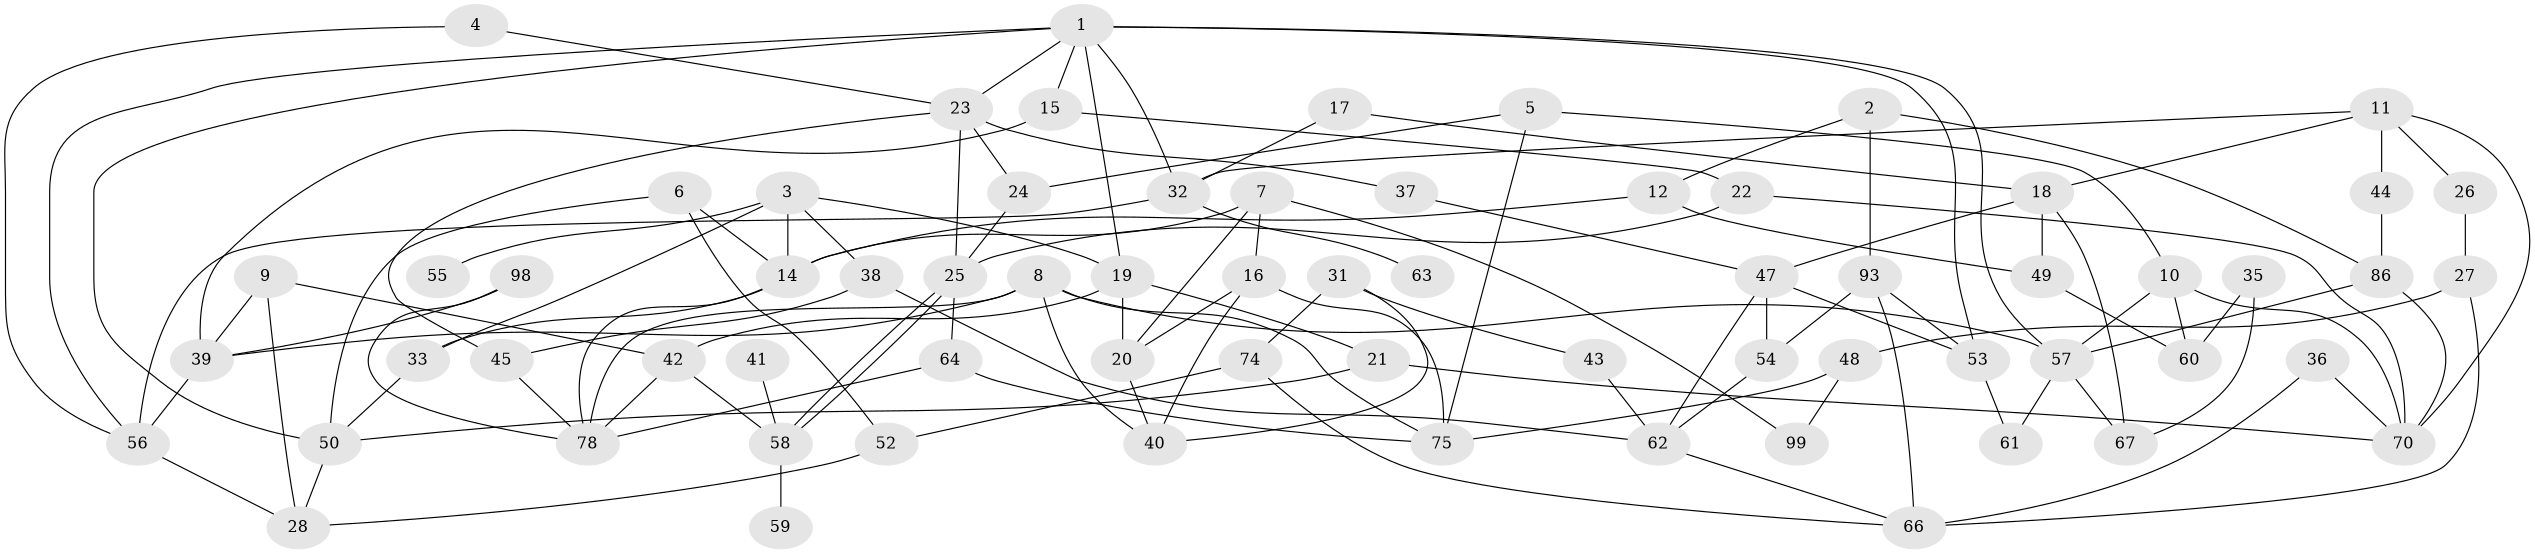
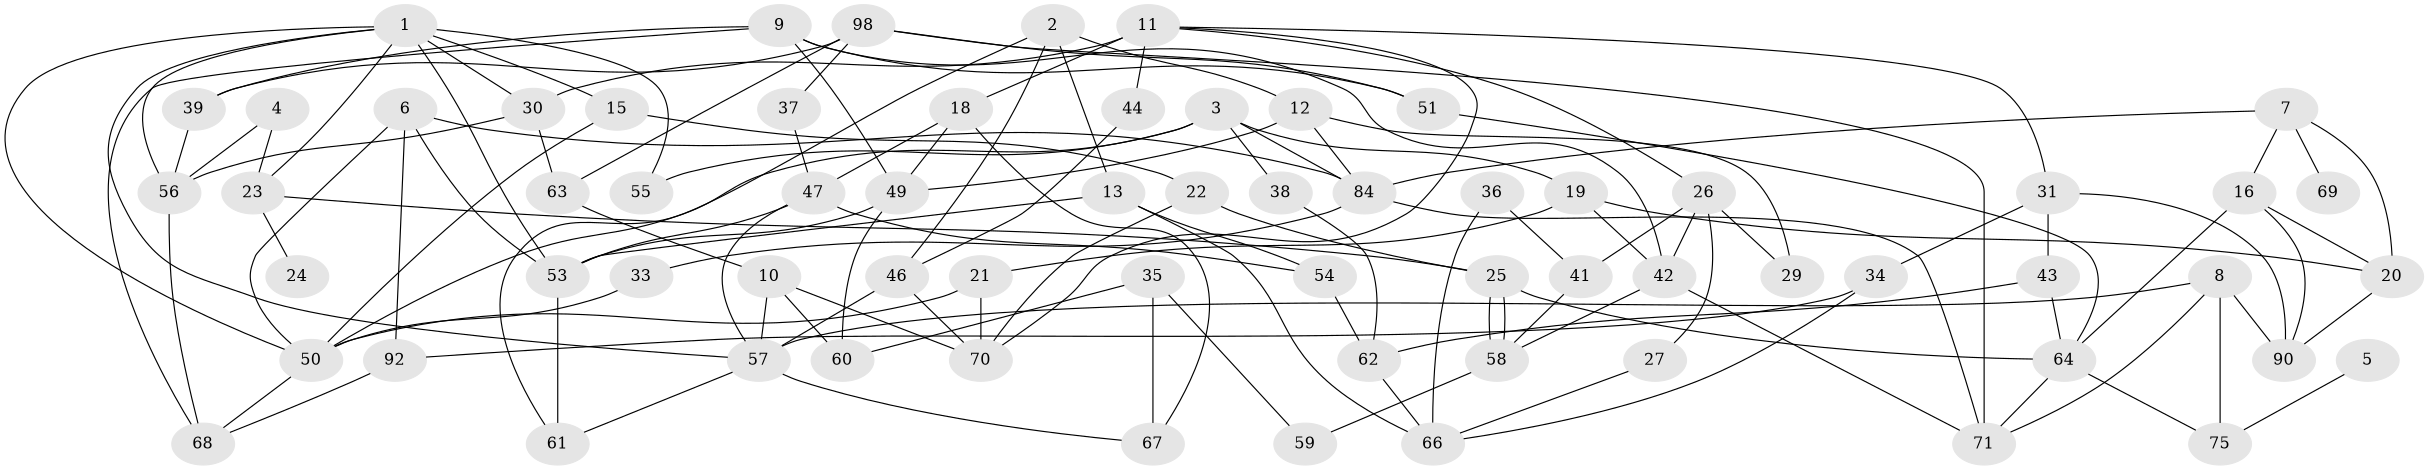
none -> (1641, 42)
none -> (844, 106)
none -> (710, 108)
(1340, 109) -> none
none -> (1428, 109)
(565, 133) -> (453, 223)
(1101, 141) -> (595, 57)
(1897, 141) -> (649, 234)
(1286, 148) -> none
(1151, 156) -> (826, 67)
(1178, 193) -> (533, 109)
none -> (465, 200)
none -> (566, 224)
none -> (727, 235)
none -> (1642, 235)
none -> (1684, 235)
(982, 242) -> none
(788, 277) -> (1365, 193)
none -> (1792, 277)
(1870, 277) -> (1113, 193)
(2382, 277) -> (897, 277)
(604, 280) -> (792, 167)
none -> (2056, 318)
(1395, 319) -> (2154, 277)
(586, 333) -> none
(502, 360) -> none
none -> (1229, 360)
(1251, 360) -> (1876, 277)
(1711, 360) -> (723, 269)
(1850, 360) -> none
(2361, 402) -> (1537, 235)
(588, 444) -> (1984, 444)
(887, 444) -> (395, 360)
(1155, 444) -> (2284, 360)
(1797, 444) -> (2328, 193)
(298, 528) -> (203, 444)
